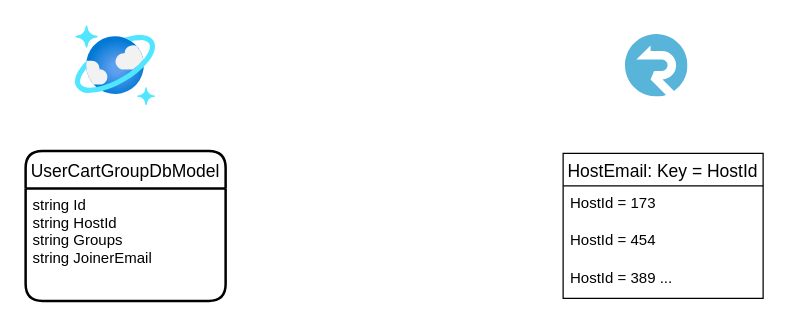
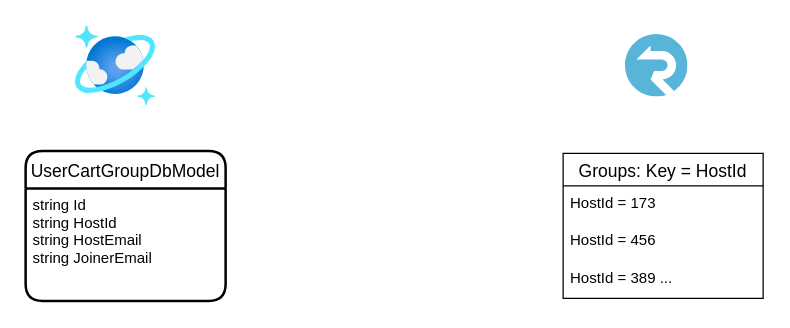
(663, 170) -> (663, 170)
(66, 205) -> (66, 205)
(617, 240) -> (617, 240)
